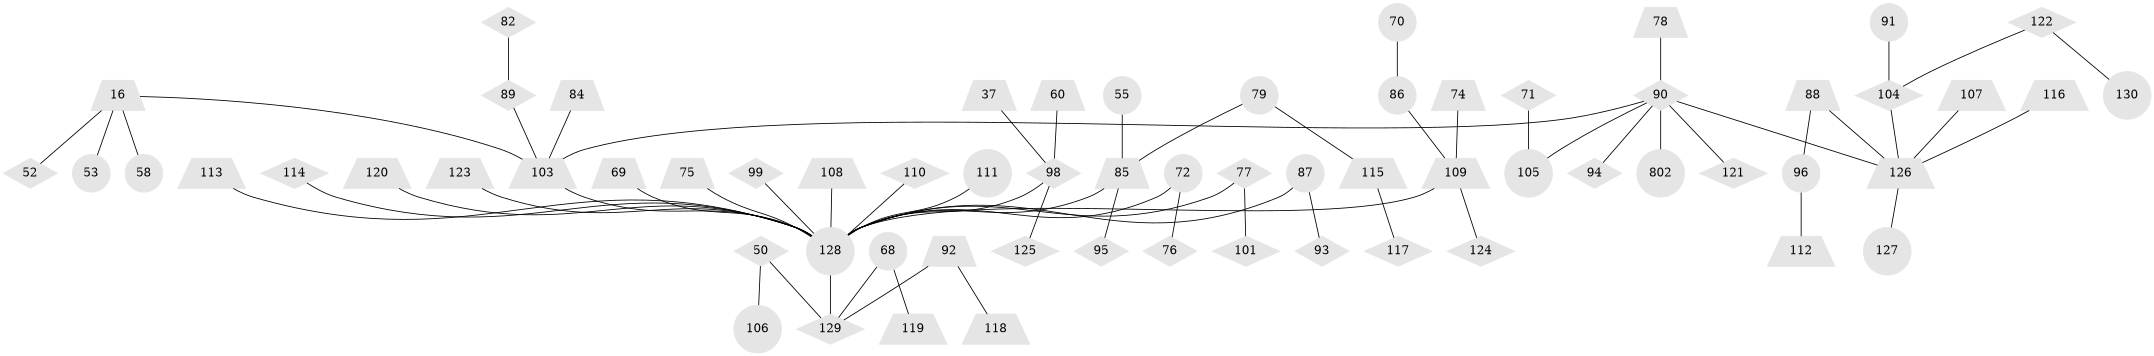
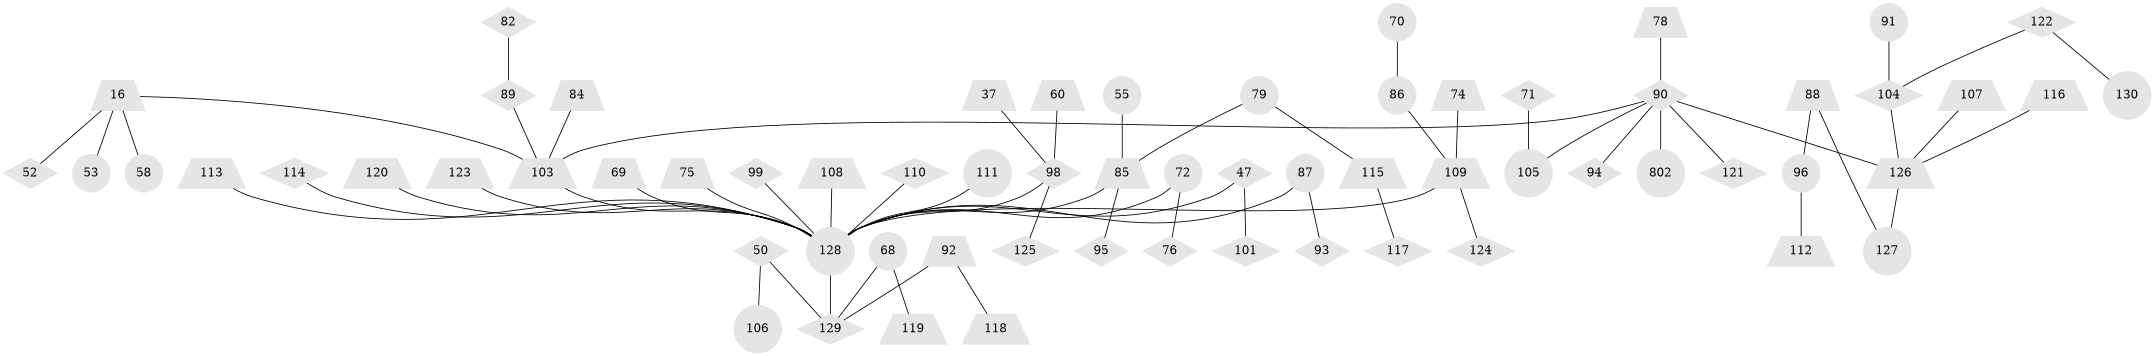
(1857, 134) -> (1847, 171)
(1244, 173) -> (1244, 173)
